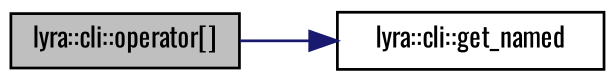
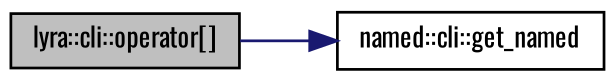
(471, 41) -> (471, 41)
